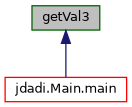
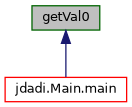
(66, 18) -> (66, 18)
